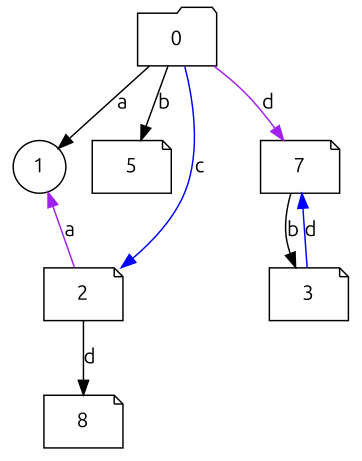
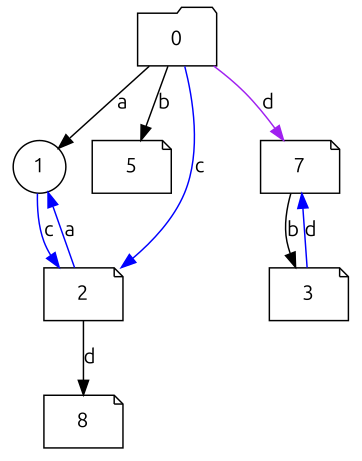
none -> (40, 225)
(64, 237) -> (64, 237)
